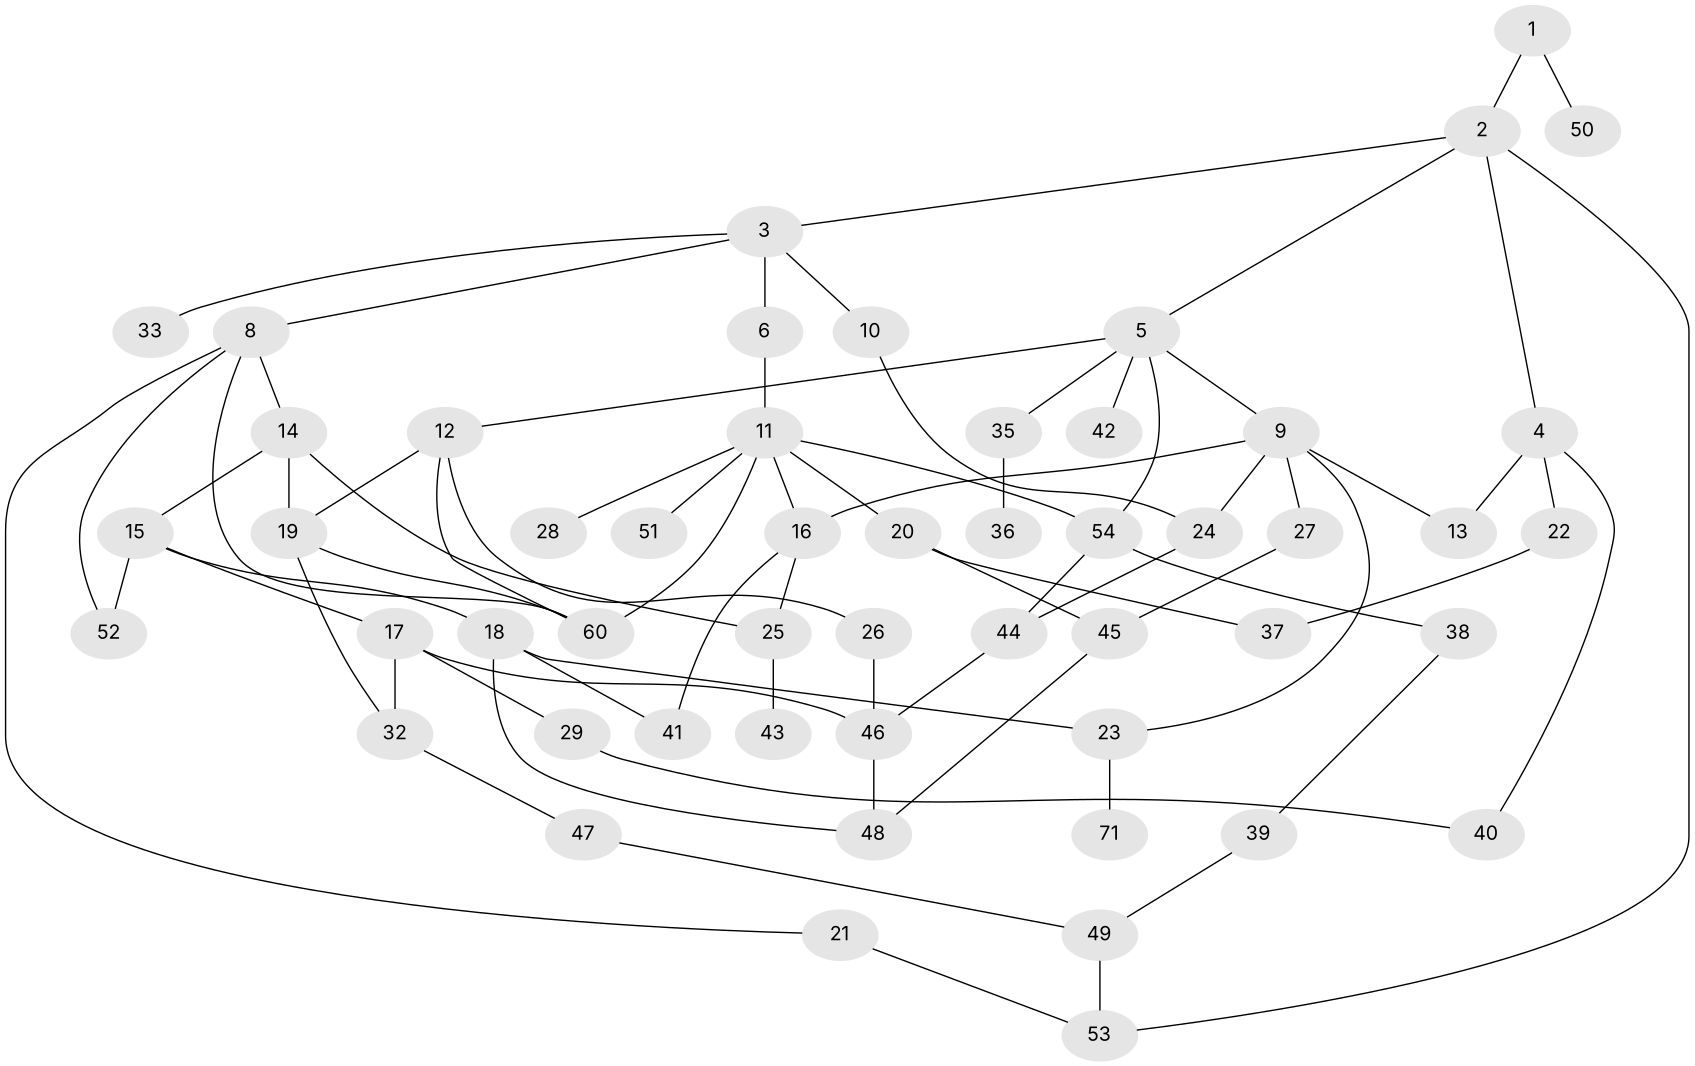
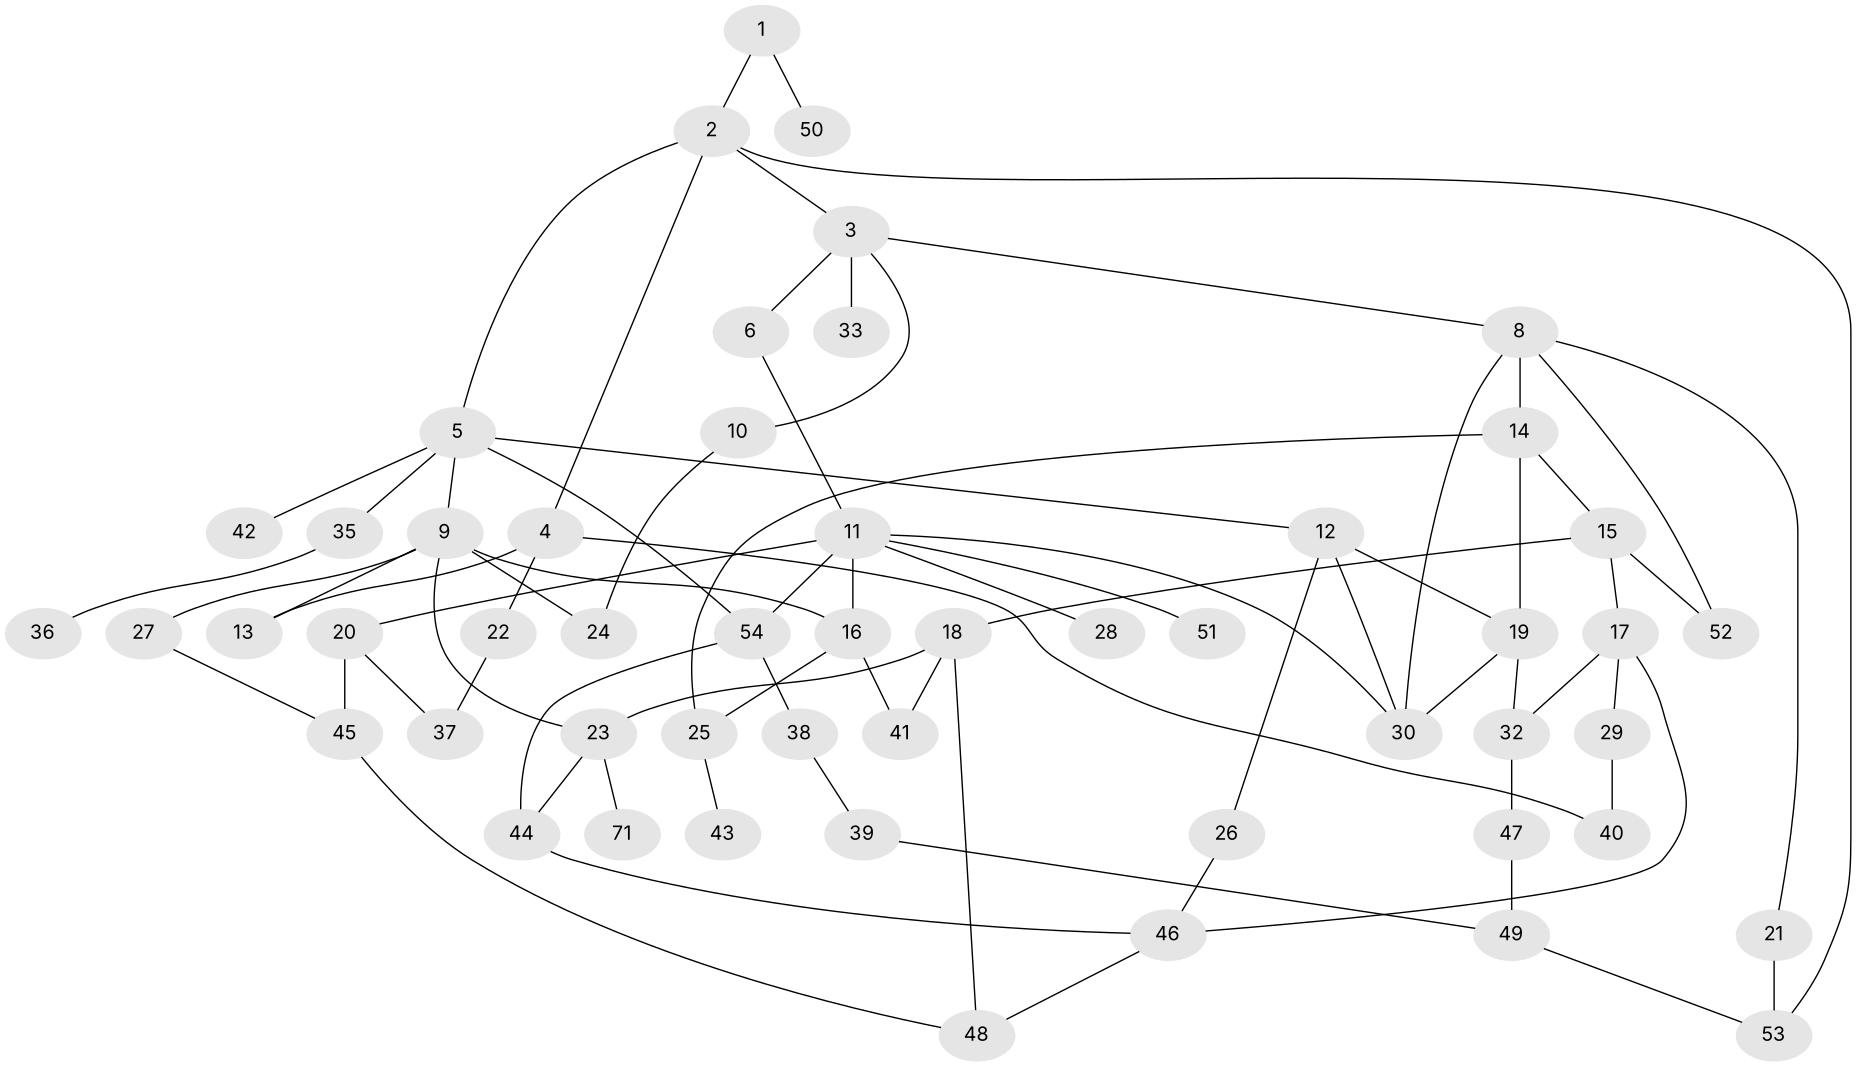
(1107, 583) -> (560, 784)
(596, 634) -> (1404, 734)
